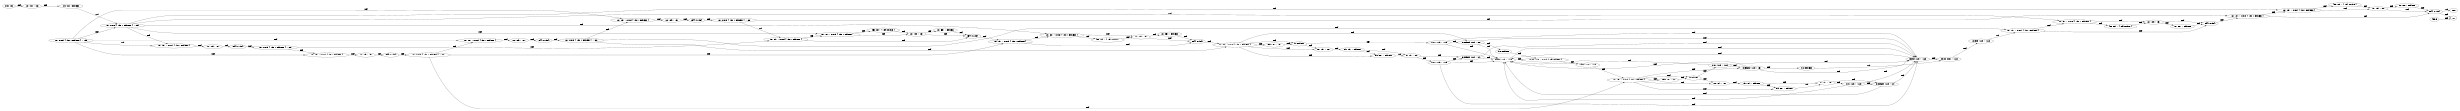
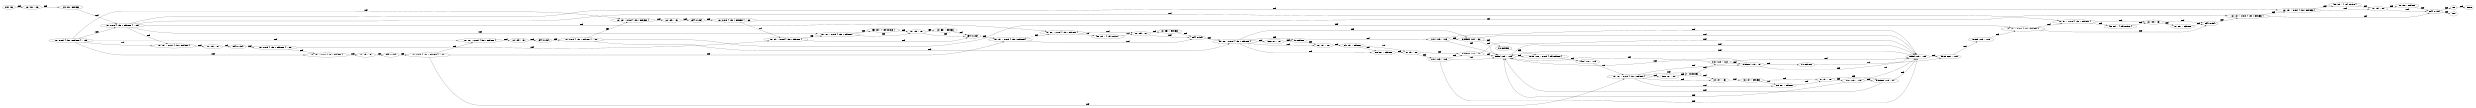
(2444, 19) -> (2460, 8)
